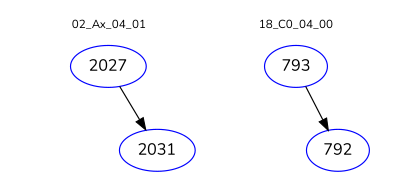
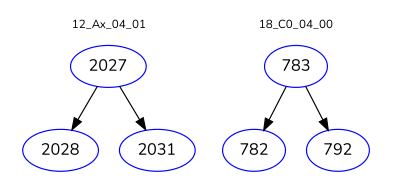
(109, 25) -> (109, 25)
(296, 66) -> (296, 66)
none -> (61, 150)
none -> (254, 150)
